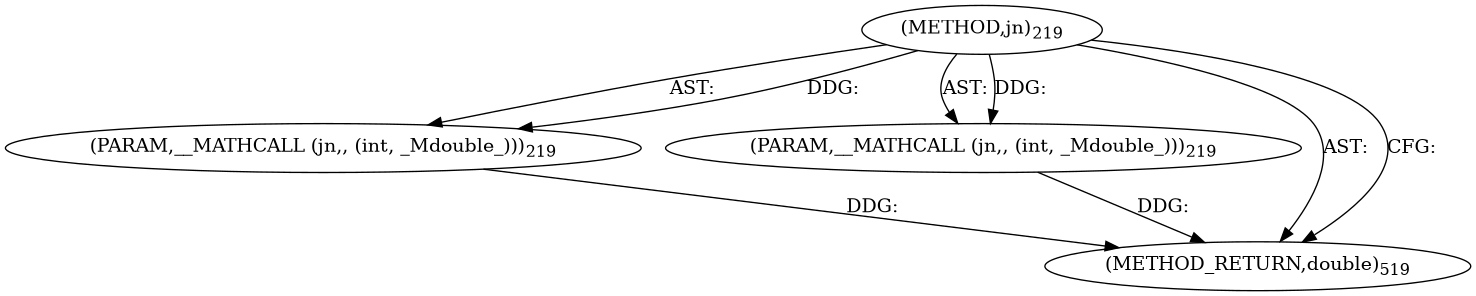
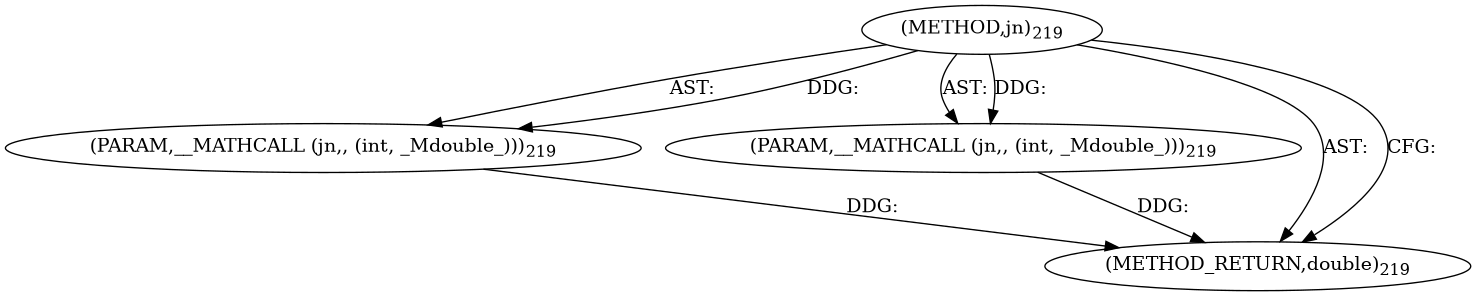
(1395, 264) -> (1395, 264)
